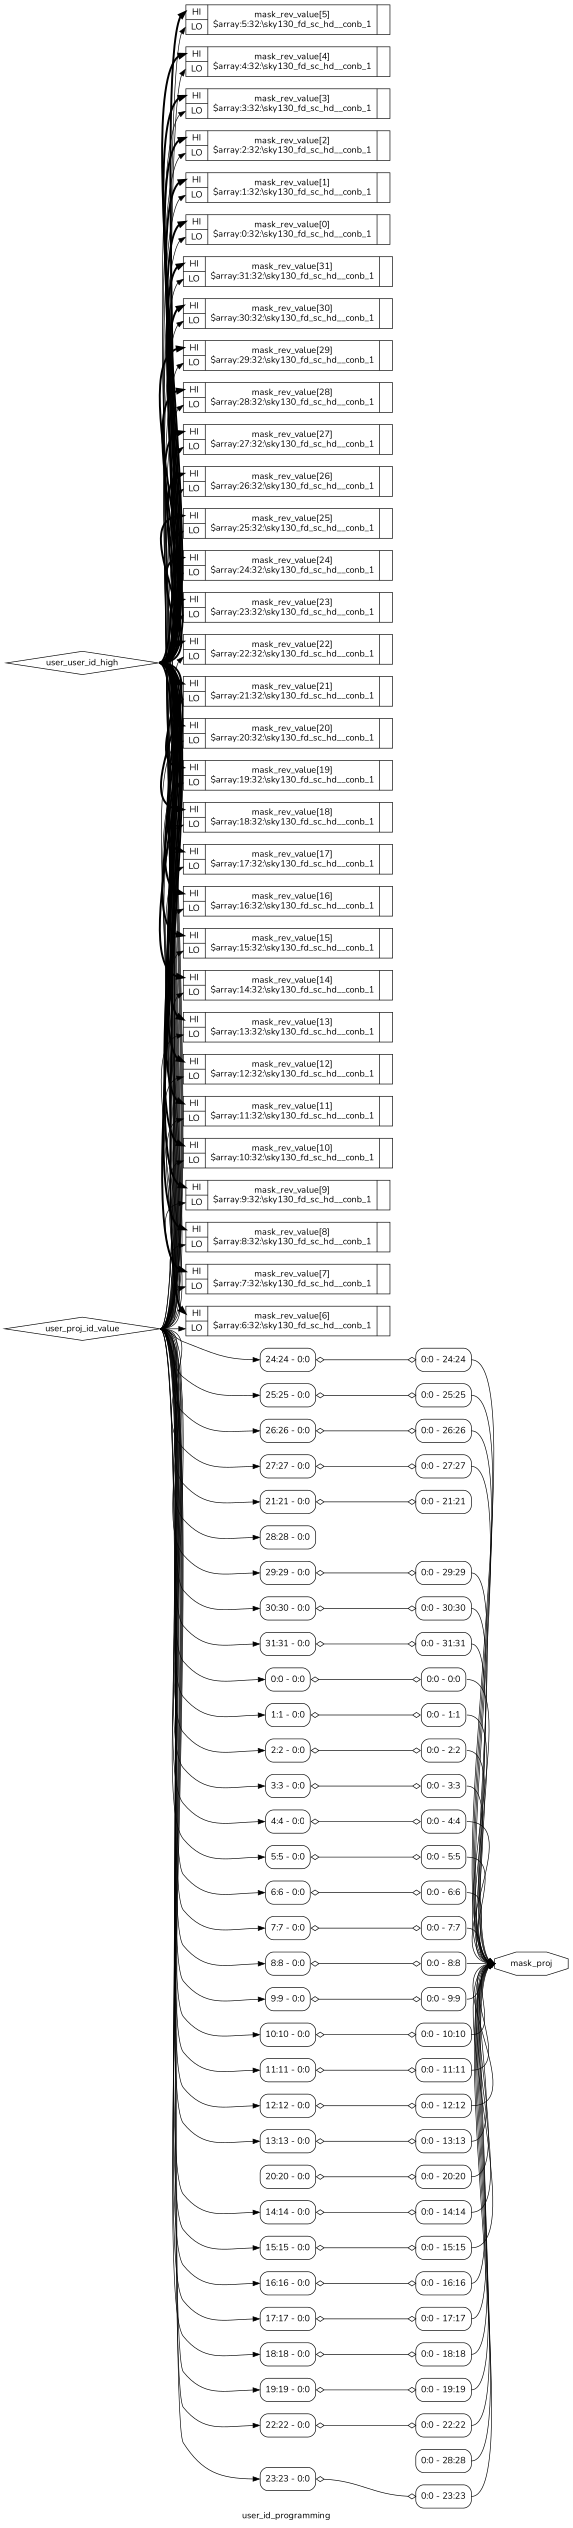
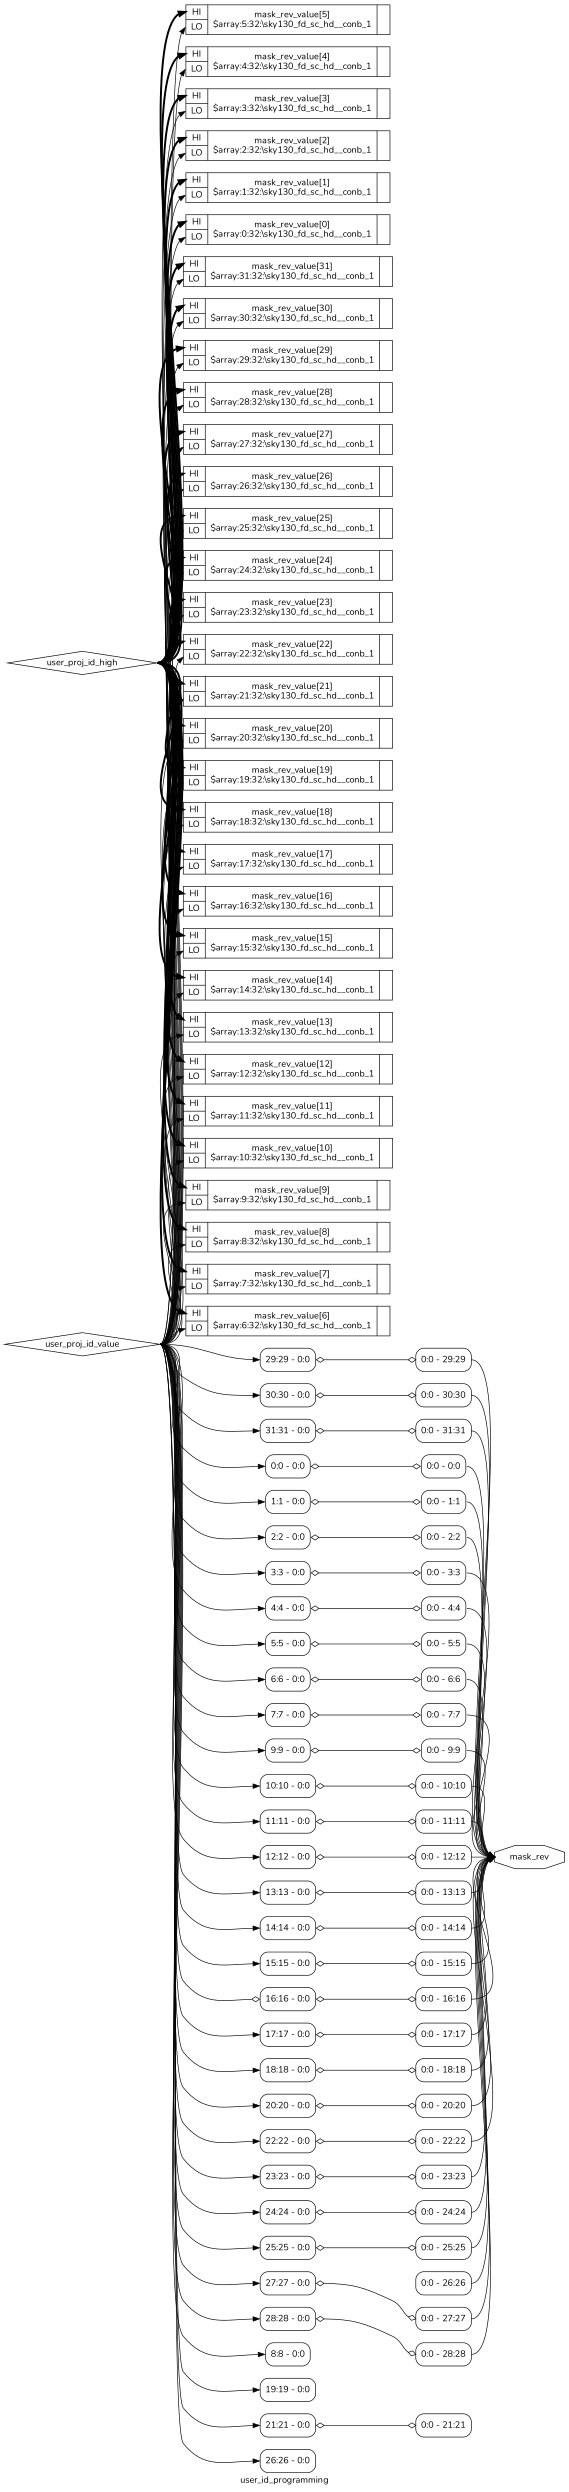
(82, 663) -> (82, 663)
(366, 1431) -> none
none -> (177, 1753)
(178, 1834) -> (176, 1699)
(444, 1964) -> none
(531, 1964) -> (530, 1857)
none -> (370, 2327)
(444, 2390) -> none
